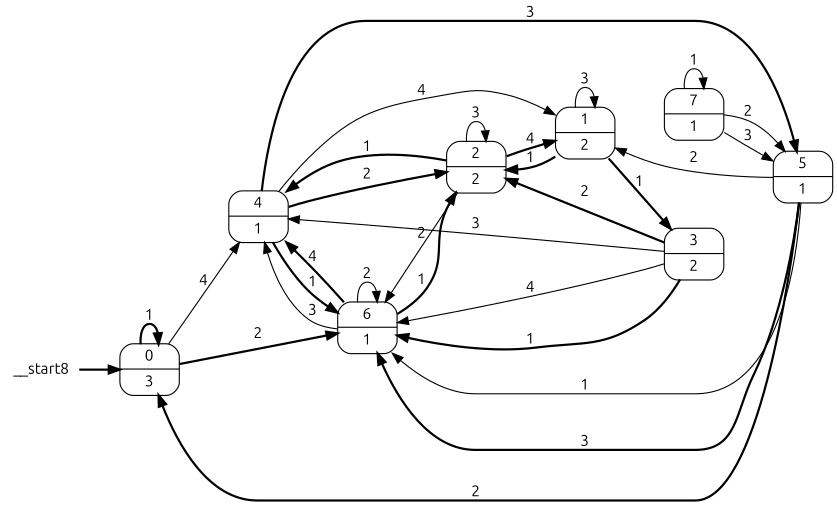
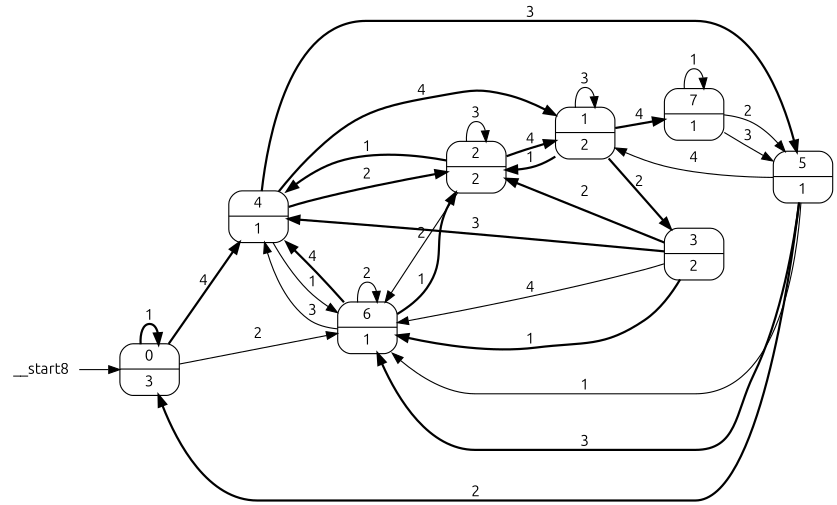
(399, 104) -> (399, 104)
none -> (634, 125)
(694, 158) -> (694, 158)
(640, 182) -> (640, 182)
(482, 235) -> (482, 235)
(297, 278) -> (297, 278)
(201, 298) -> (201, 298)
(253, 350) -> (253, 350)
(94, 370) -> (94, 370)
